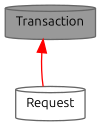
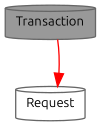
(42, 70) -> (59, 56)
